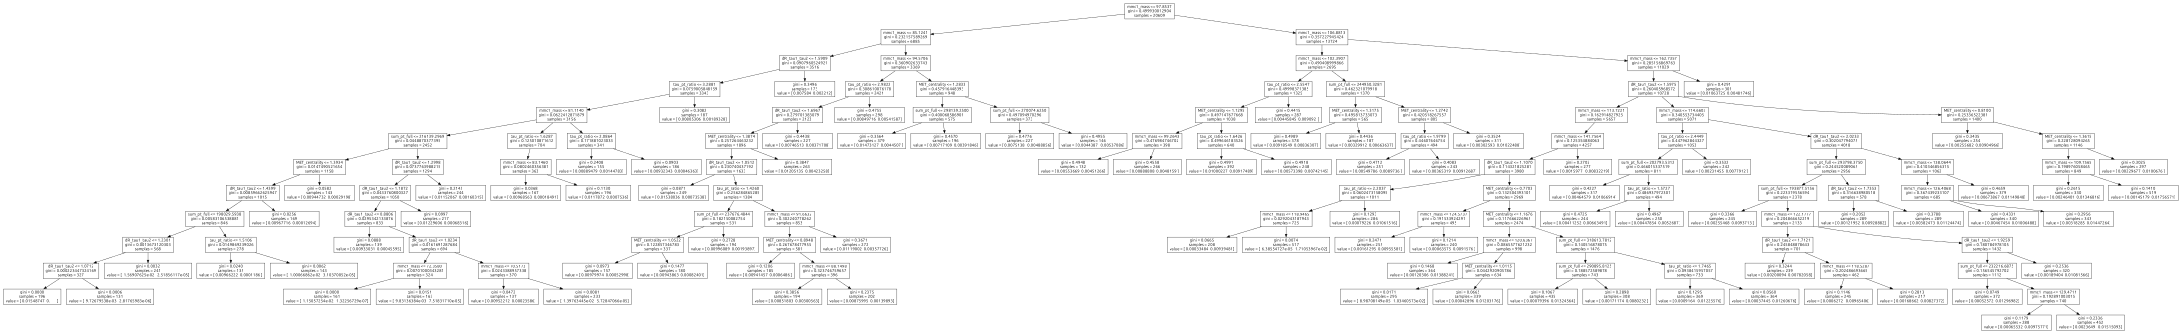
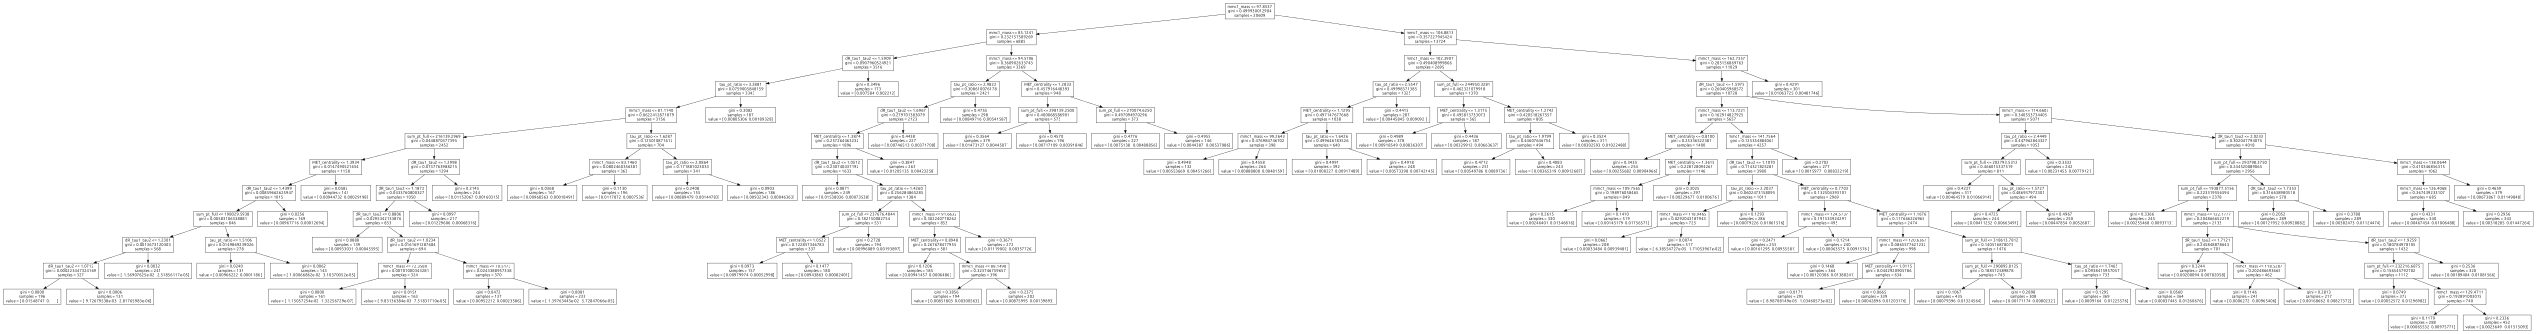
(1808, 110) -> (1708, 127)
(575, 127) -> (668, 153)
